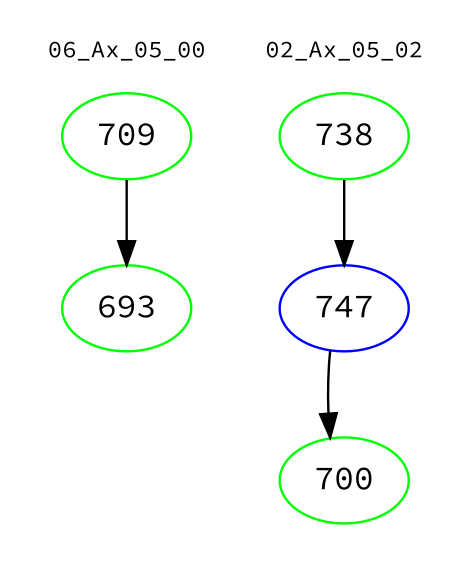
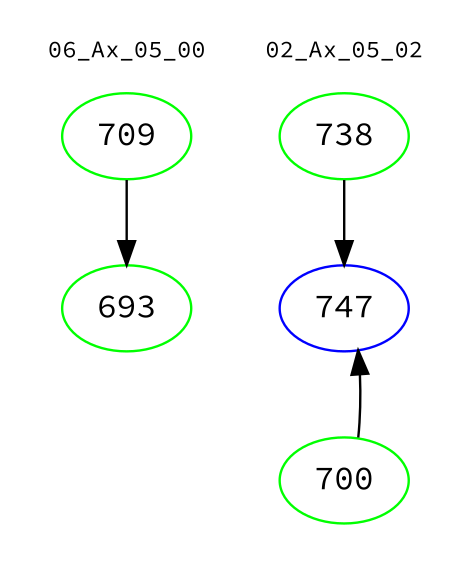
(328, 382) -> (360, 406)
